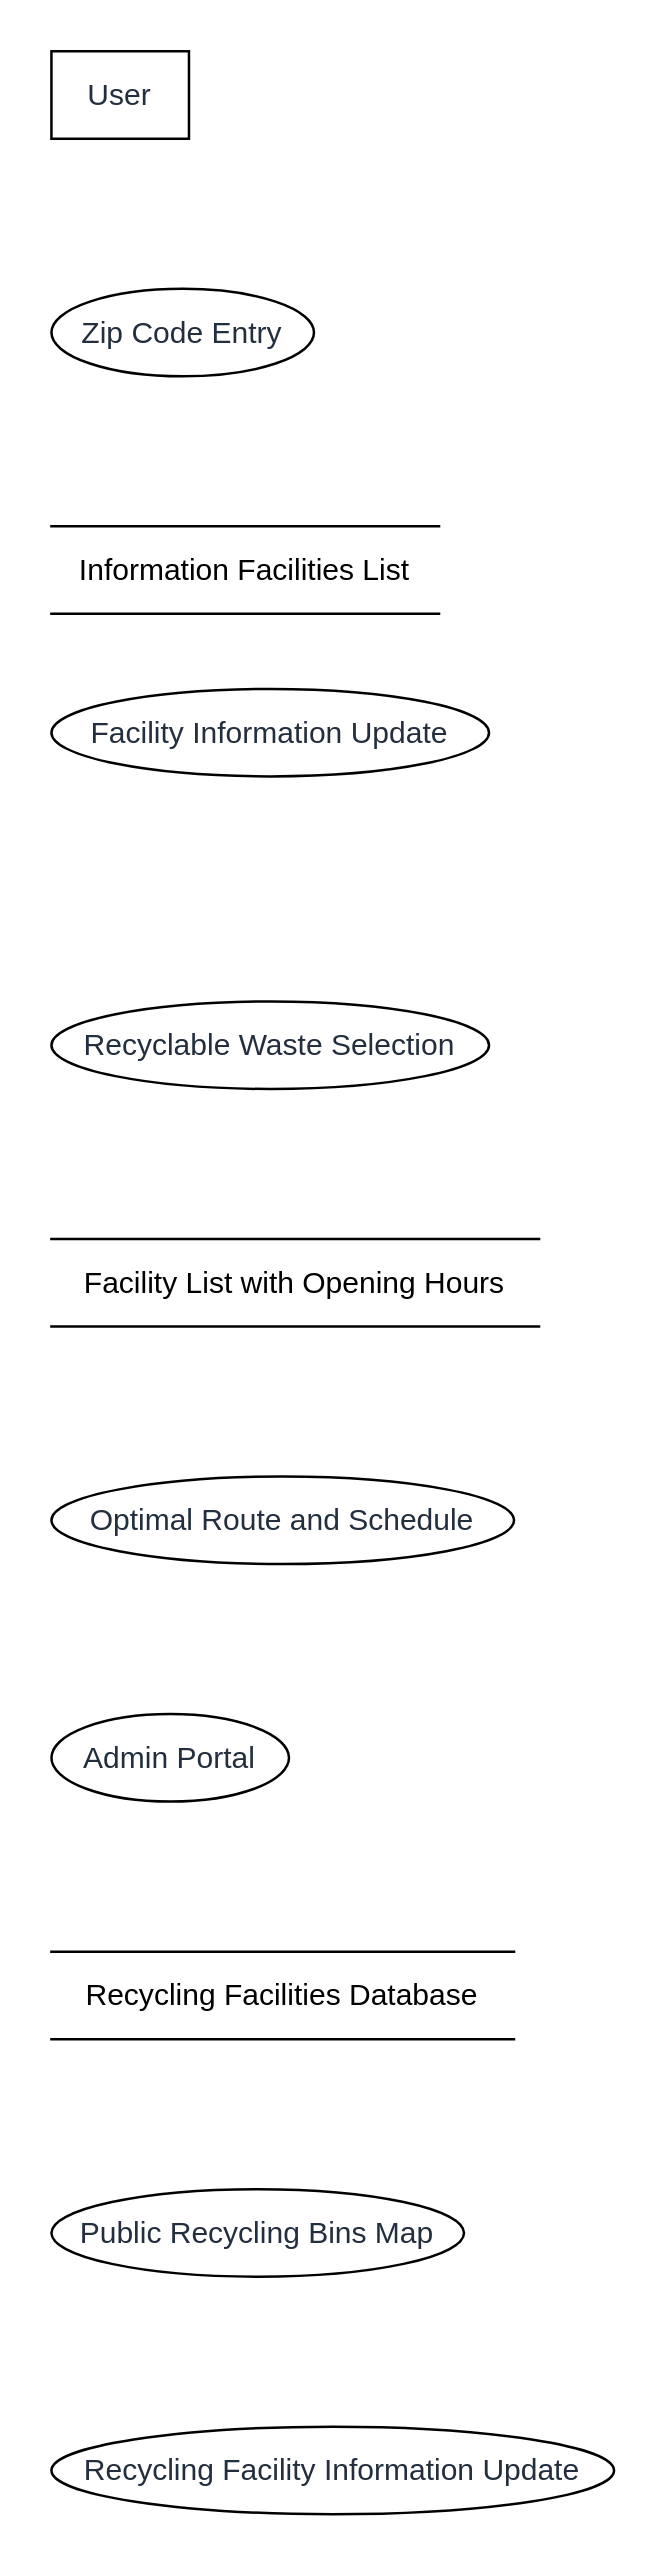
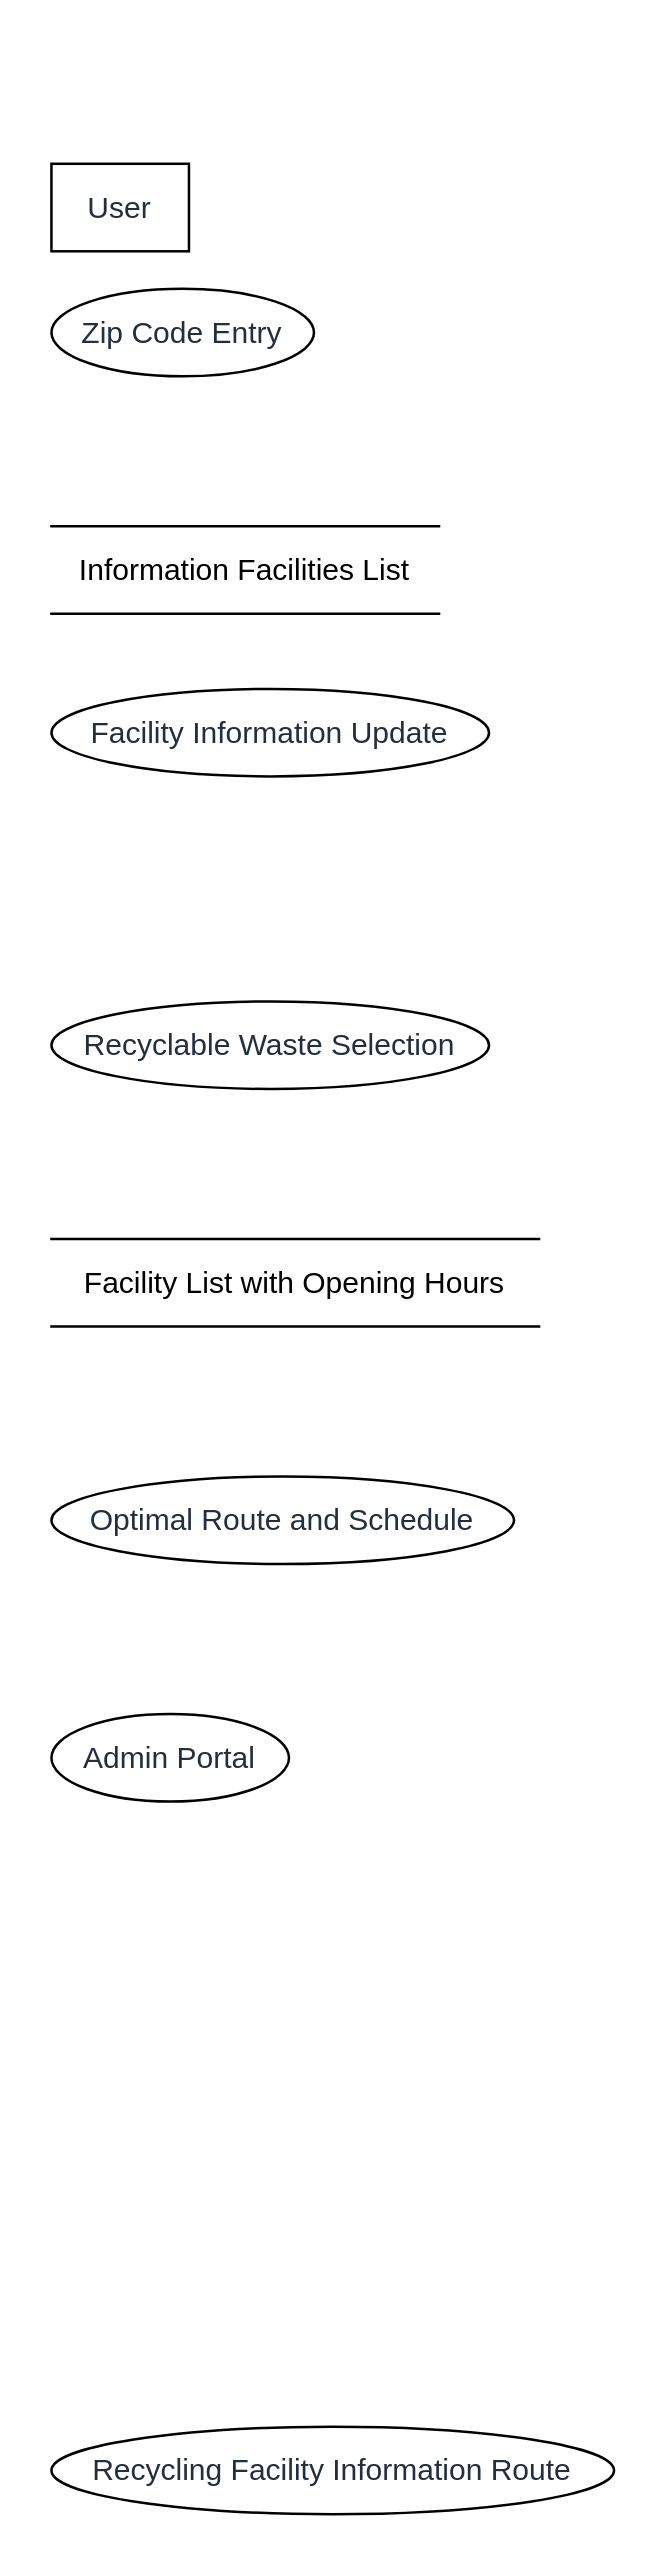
(120, 95) -> (120, 208)
(283, 1995) -> none
(258, 2233) -> none
(333, 2471) -> (333, 2471)
